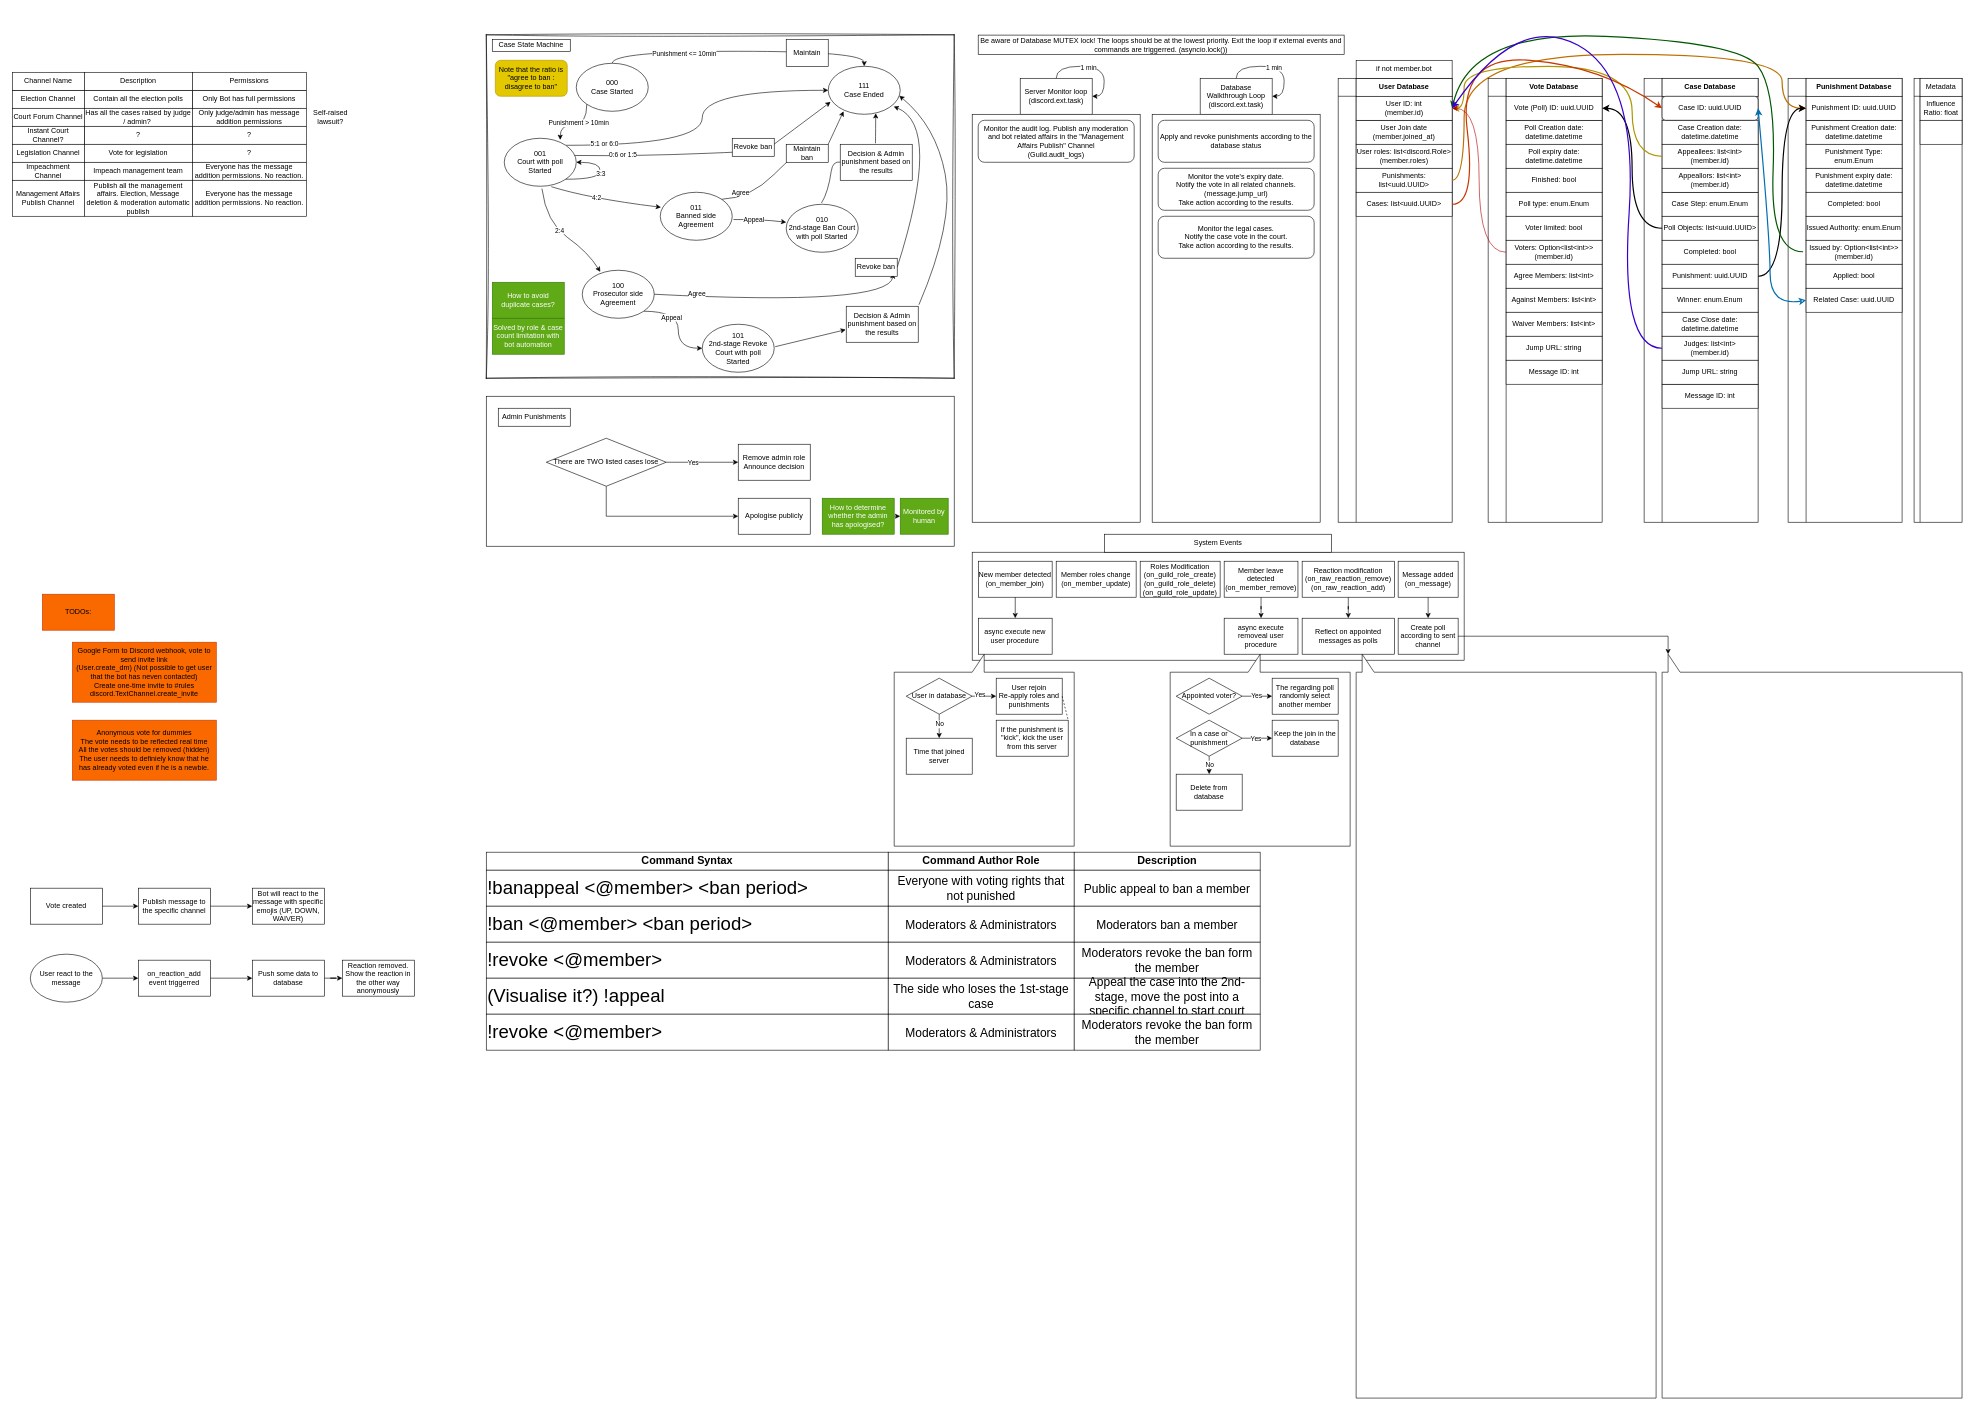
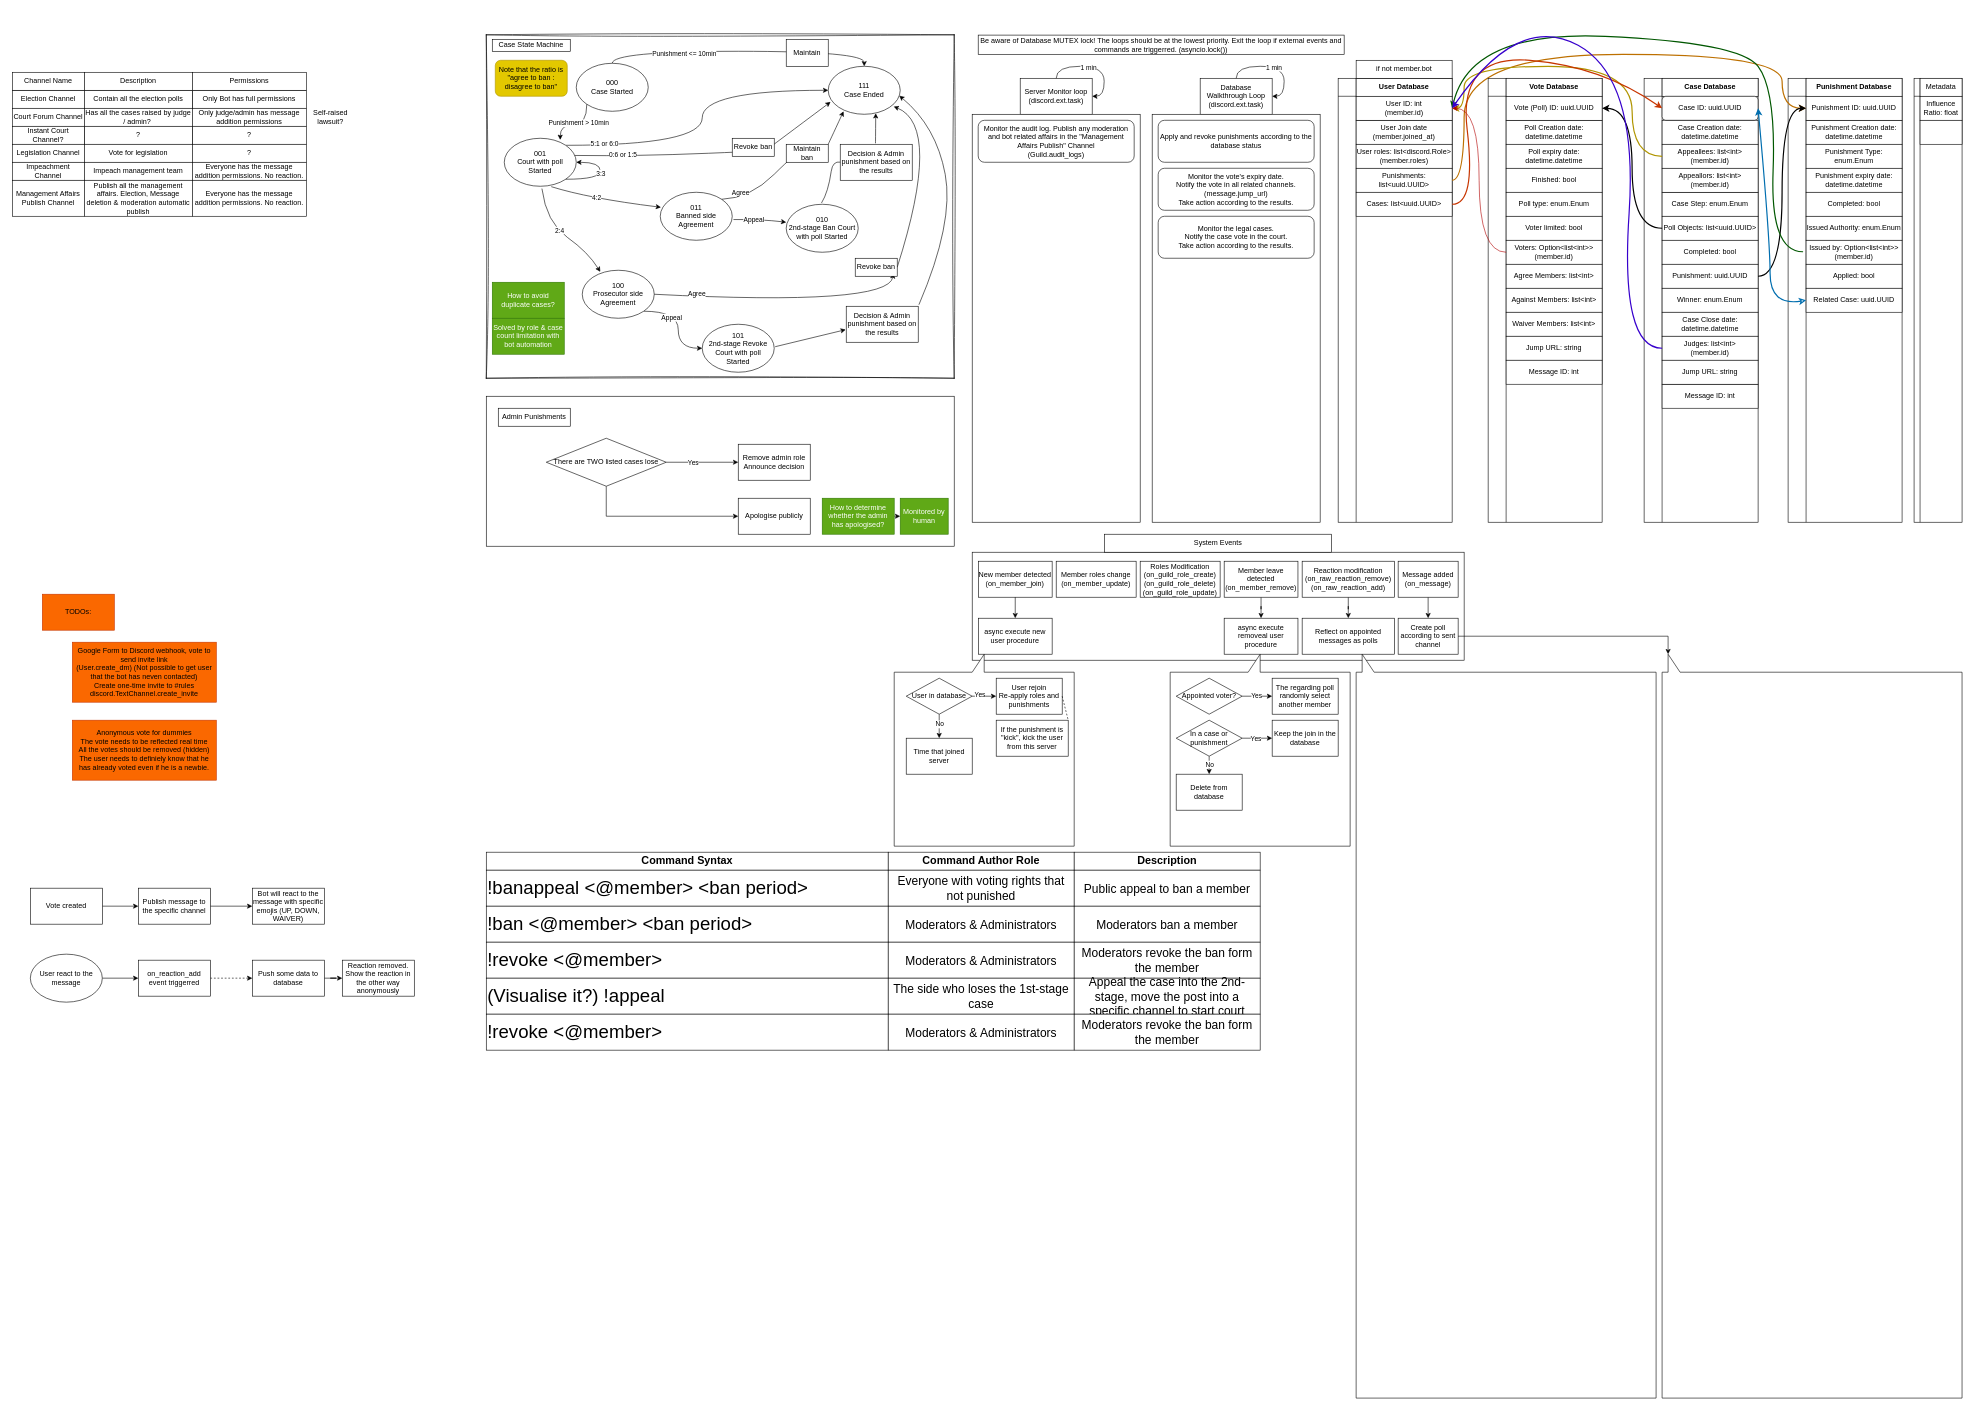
(228, 978) -> (228, 978)
